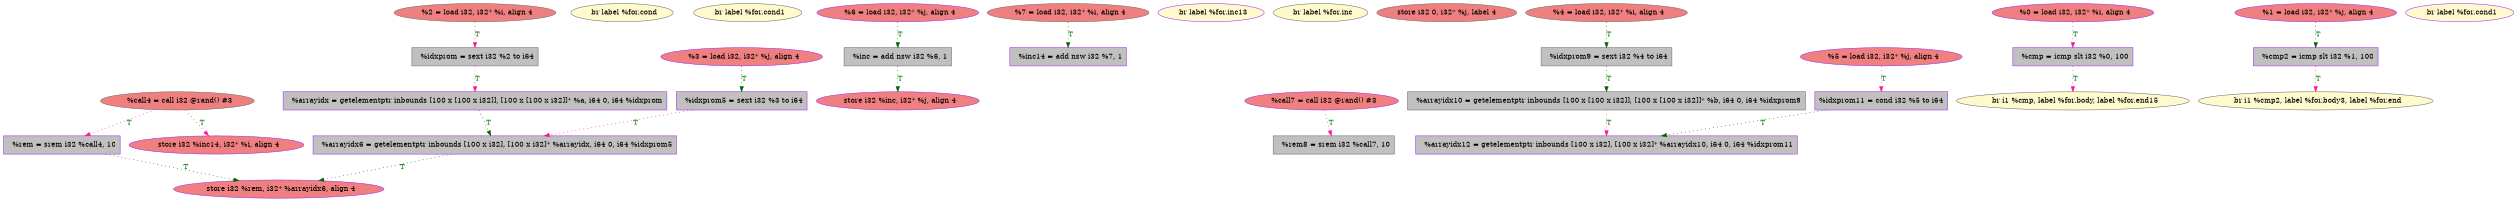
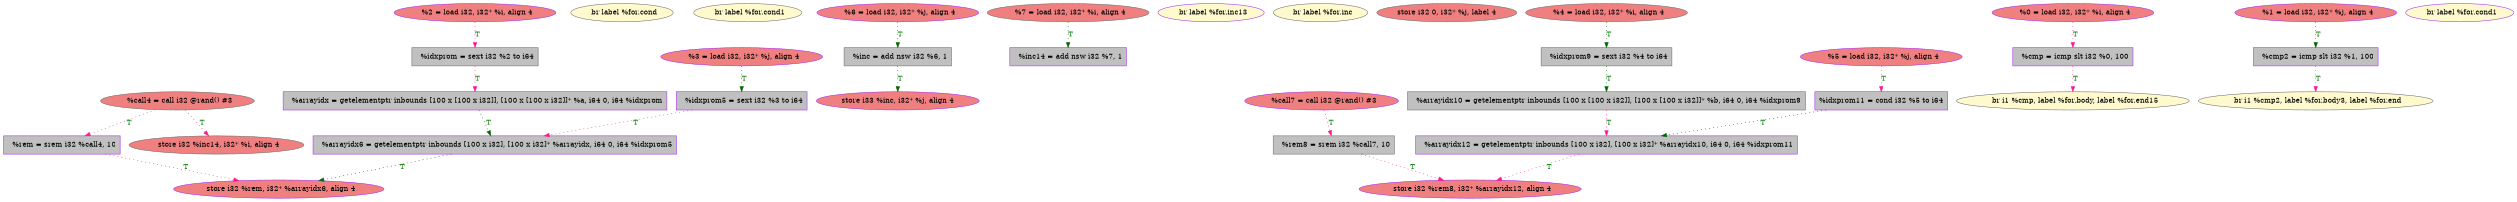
(475, 13) -> (475, 13)
(898, 101) -> (898, 101)
(216, 145) -> (216, 145)
(170, 167) -> (170, 167)
none -> (1470, 189)
